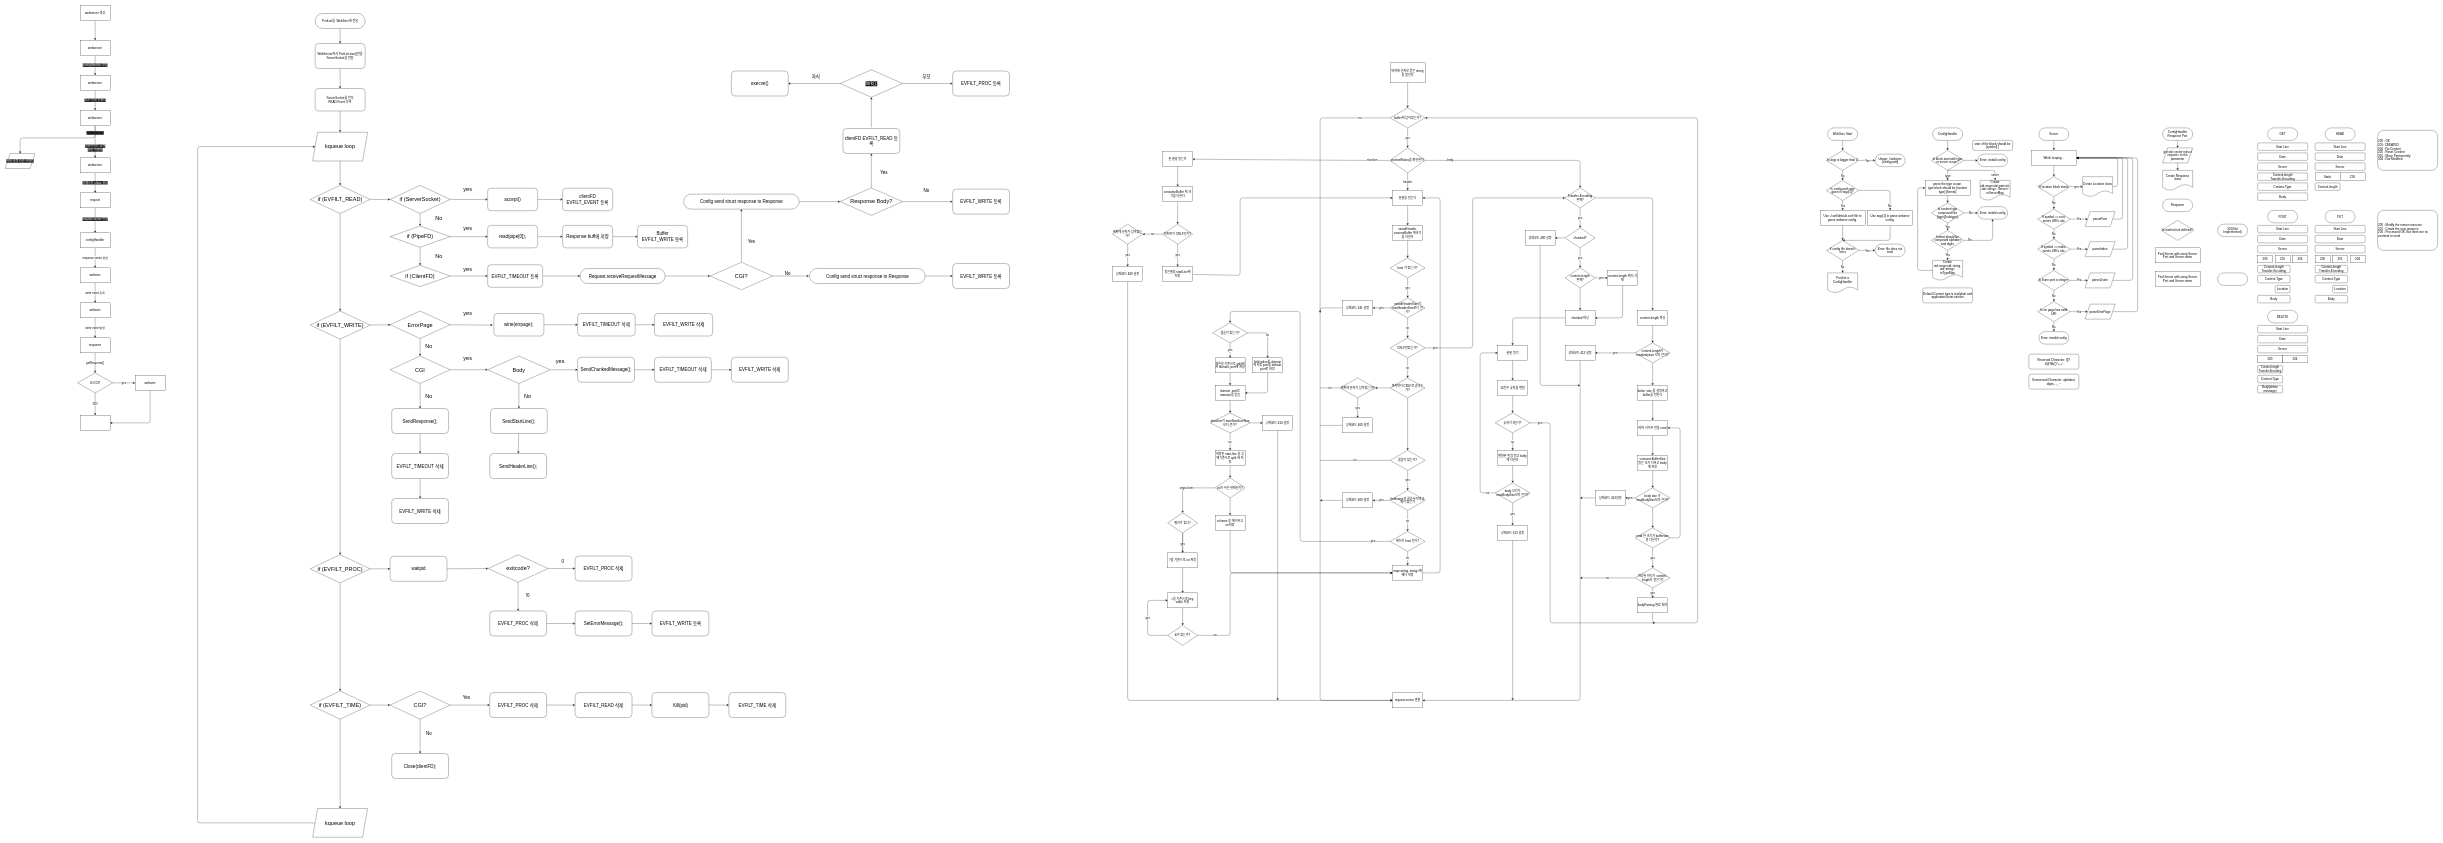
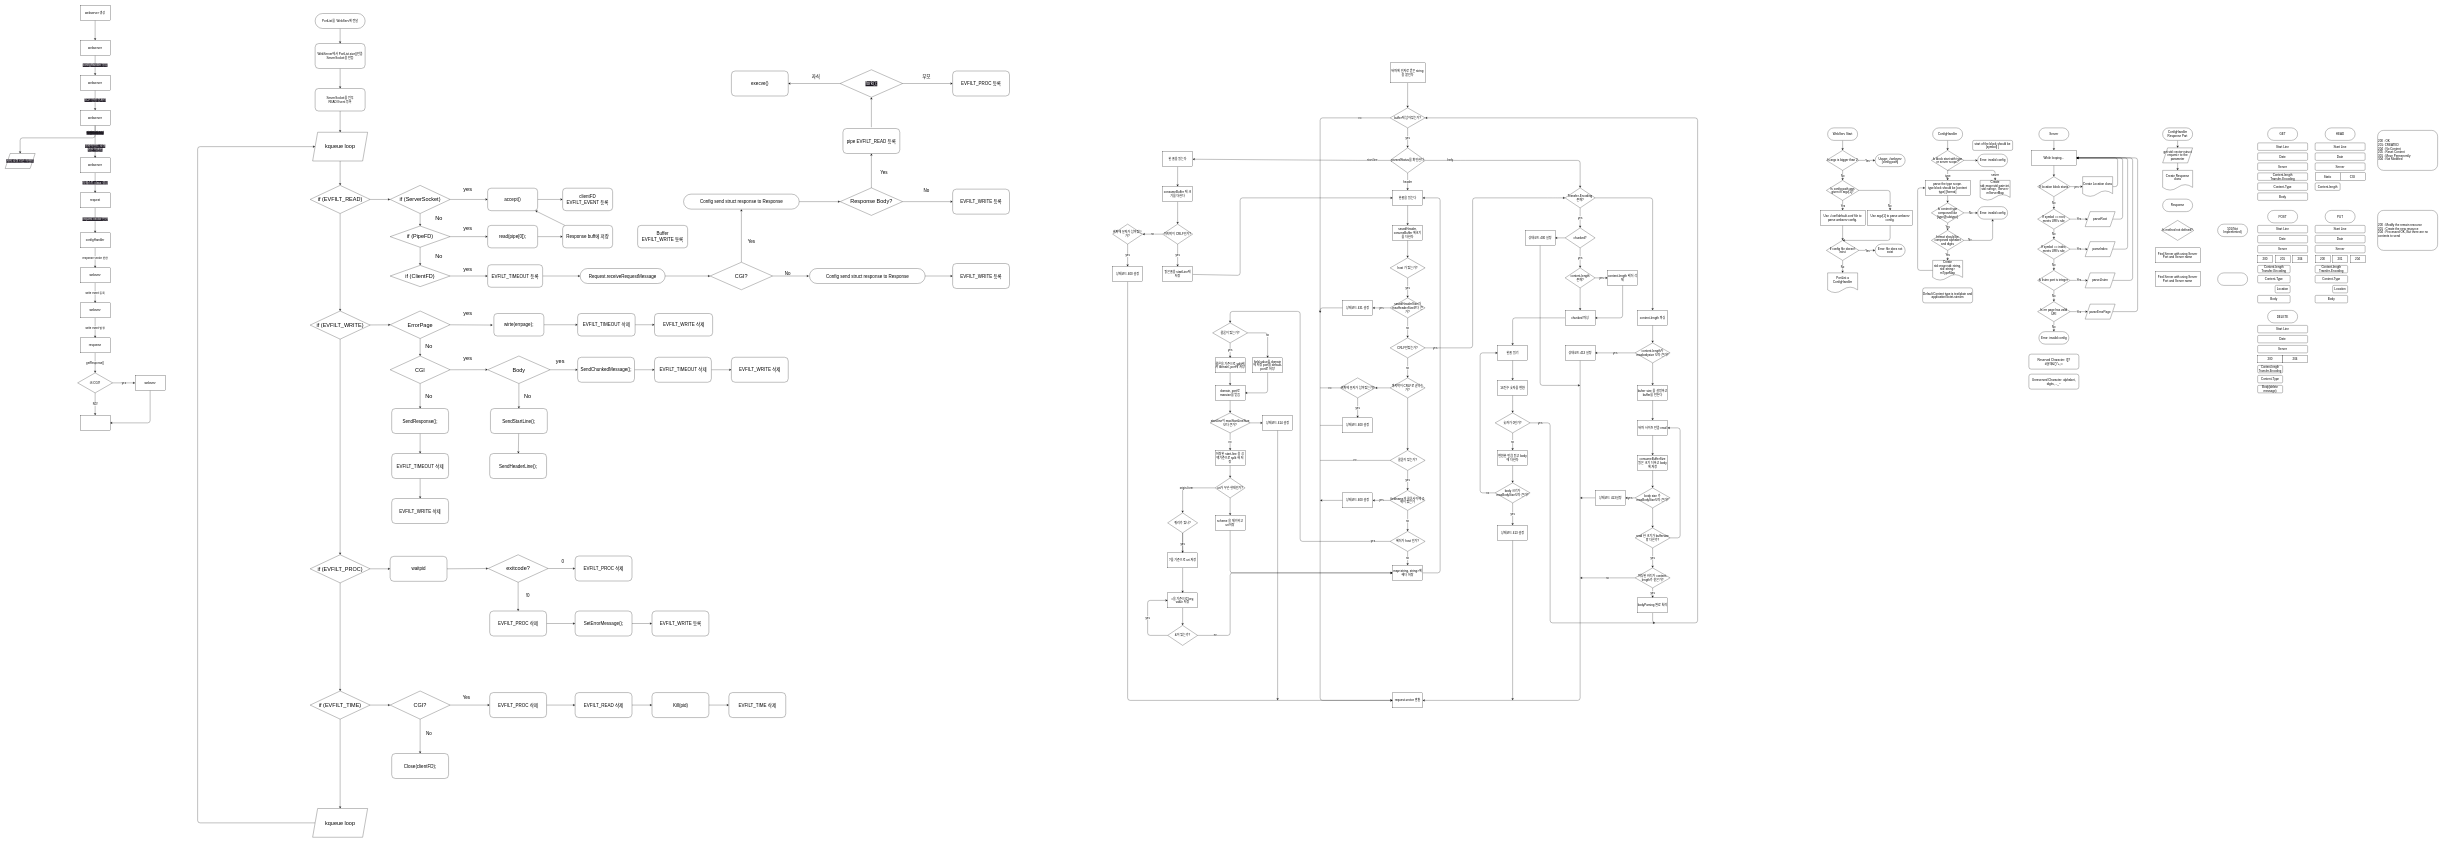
(871, 141) -> (871, 141)
(635, 236) -> (538, 212)
